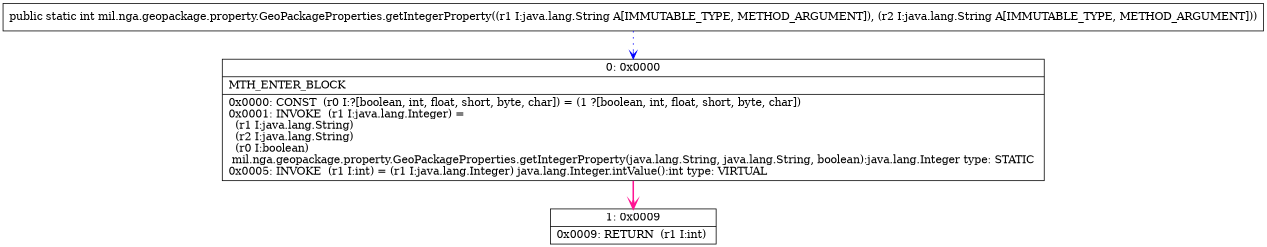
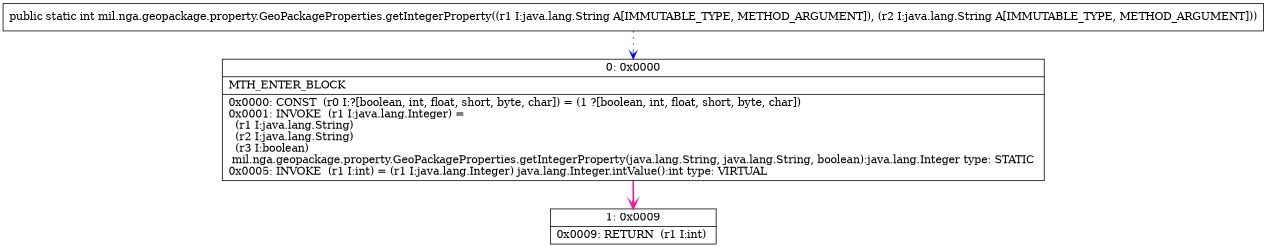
(269, 149) -> (269, 149)
